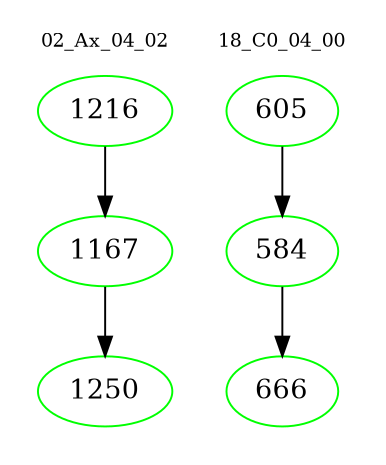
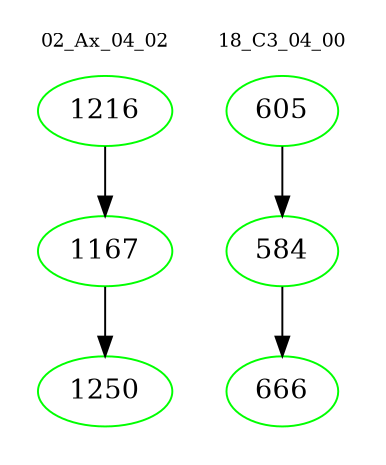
(282, 42) -> (282, 42)
